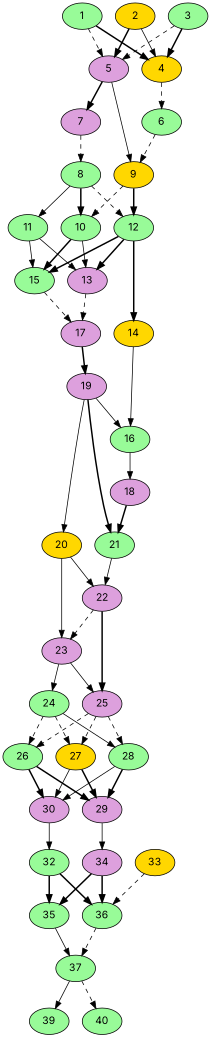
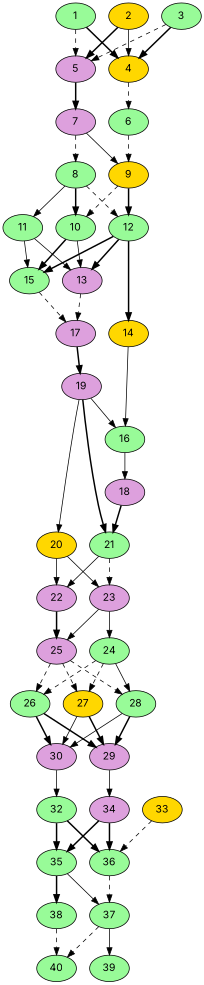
(120, 118) -> (99, 146)
(84, 622) -> (109, 568)
none -> (57, 915)
